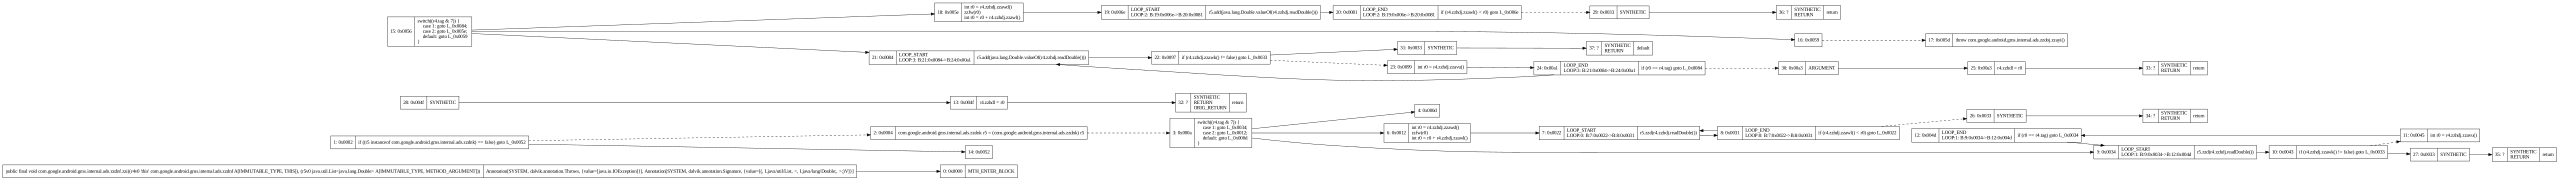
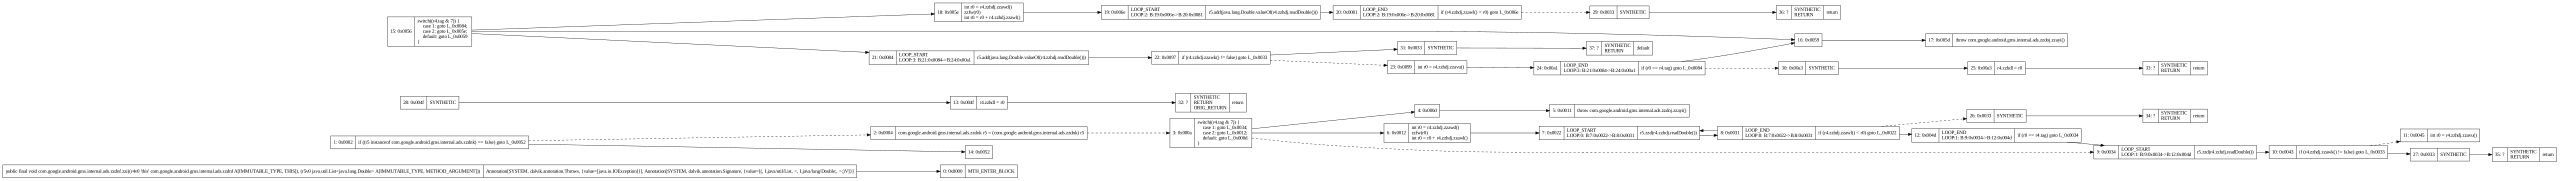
(1872, 40) -> (1872, 40)
(1822, 68) -> (1822, 68)
(1307, 79) -> (1737, 53)
none -> (1619, 111)
(2242, 135) -> (1904, 134)
(1671, 152) -> (1671, 152)
